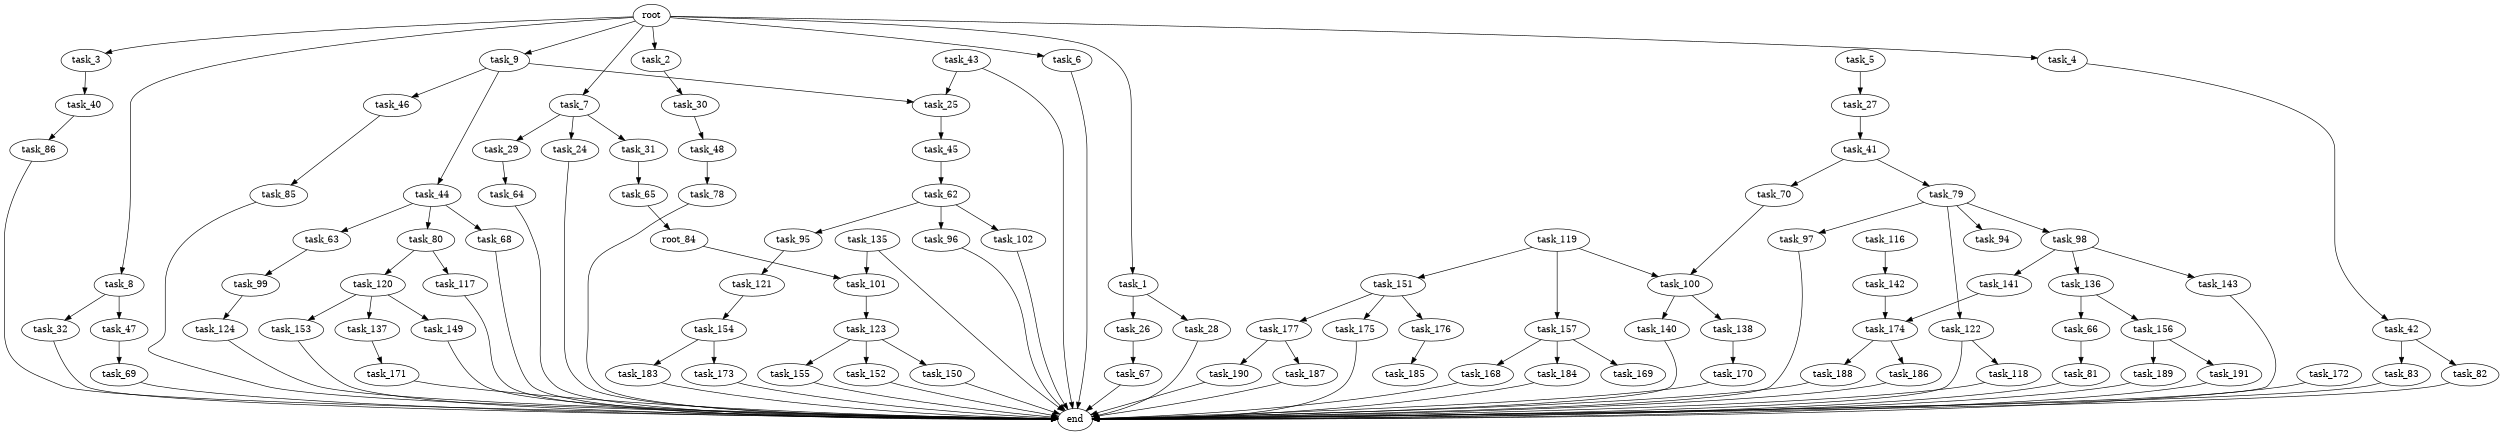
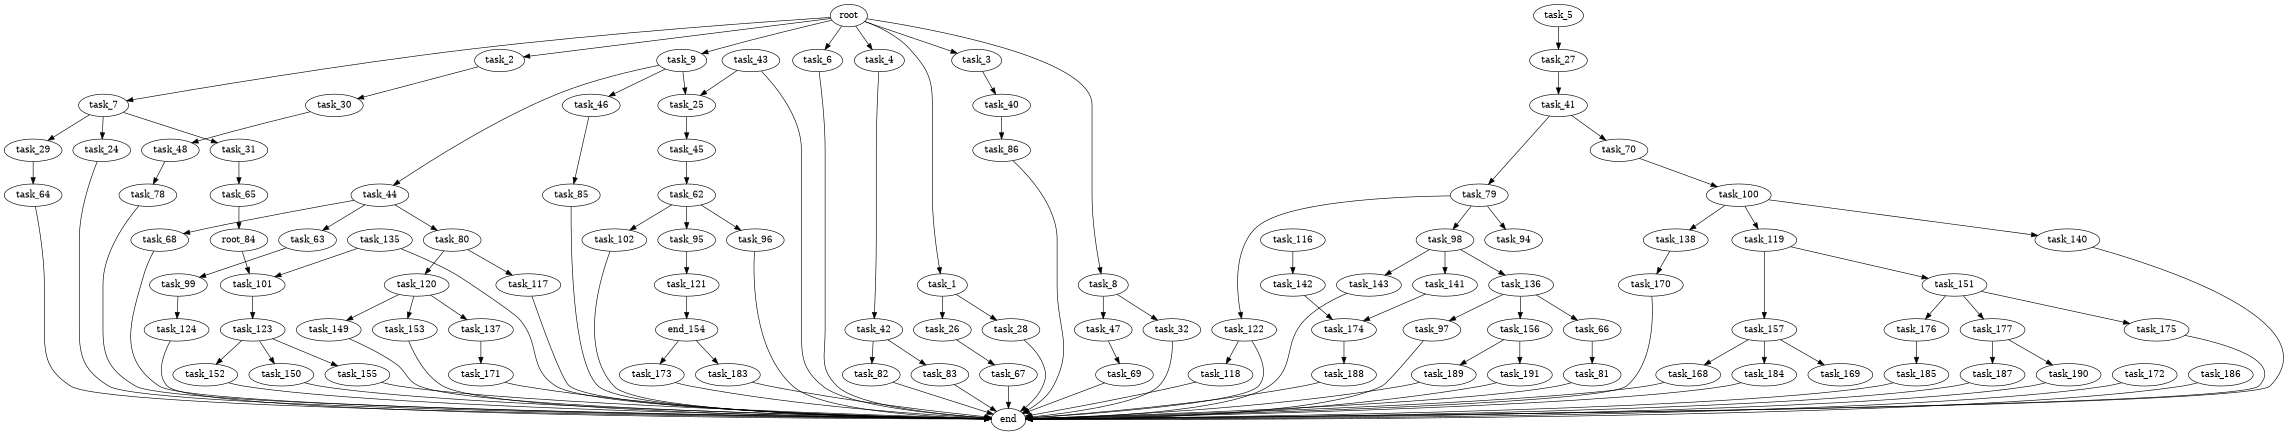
(1874, 217) -> (1479, 306)
(1616, 262) -> (1750, 215)
(714, 330) -> (687, 330)
(1896, 350) -> none
none -> (1463, 411)
